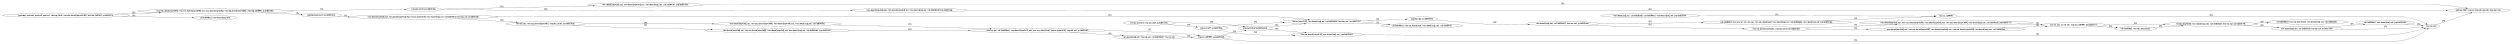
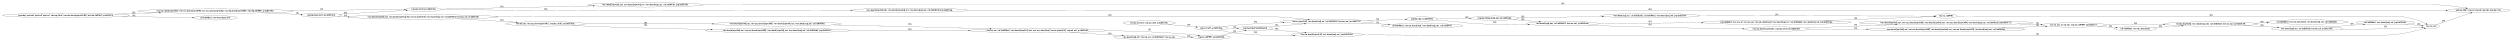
none -> (373, 12)
none -> (1495, 18)
(1209, 24) -> (1232, 28)
(1827, 41) -> none
